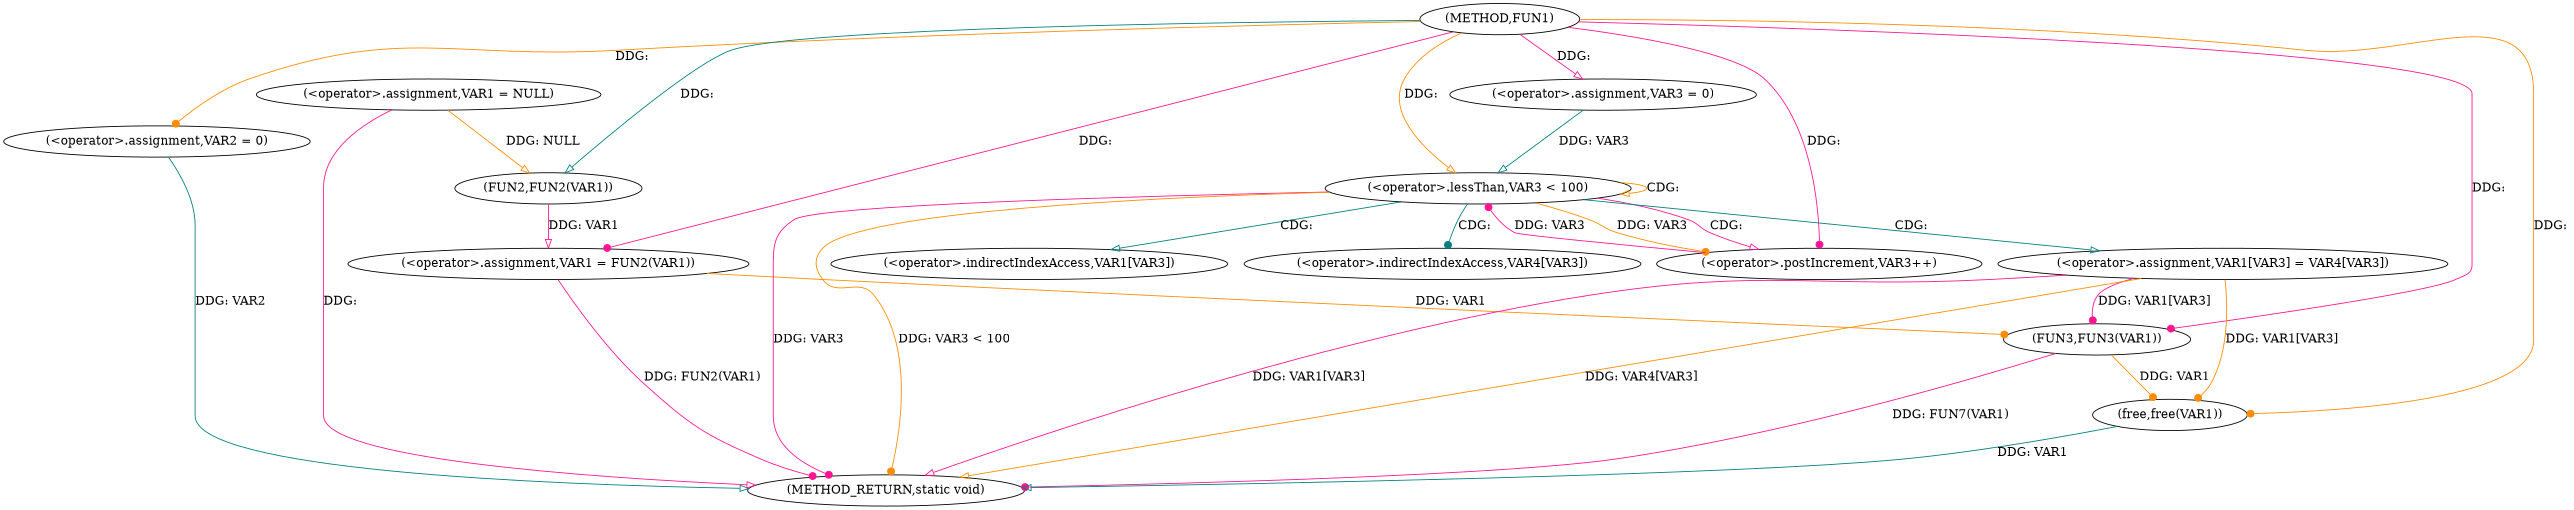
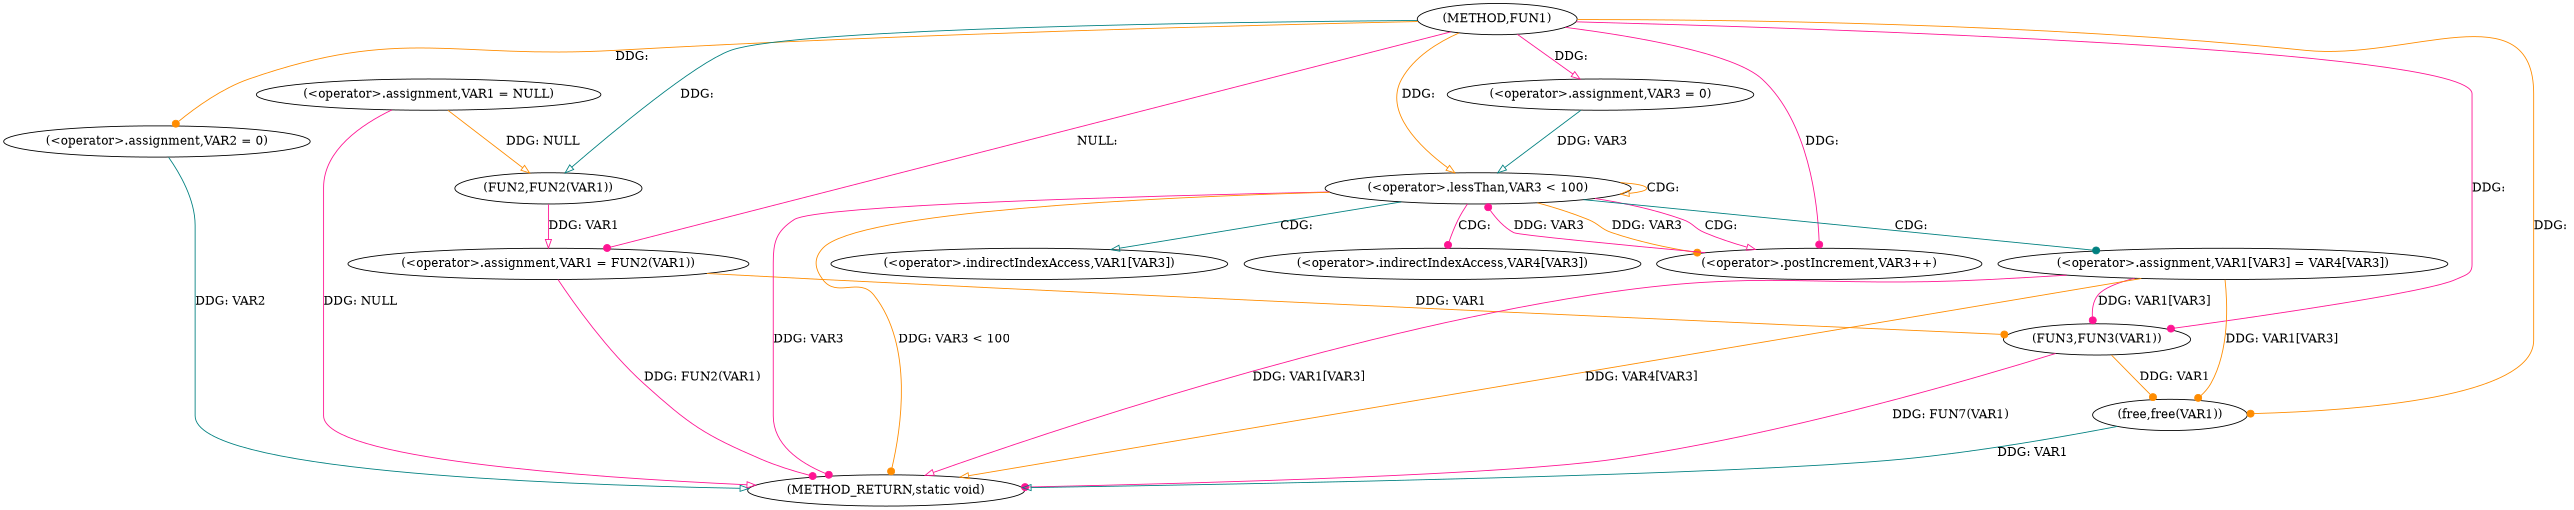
(1097, 141) -> (1100, 141)
(1457, 222) -> (1457, 222)
(1837, 225) -> (1838, 225)
(342, 302) -> (360, 302)
